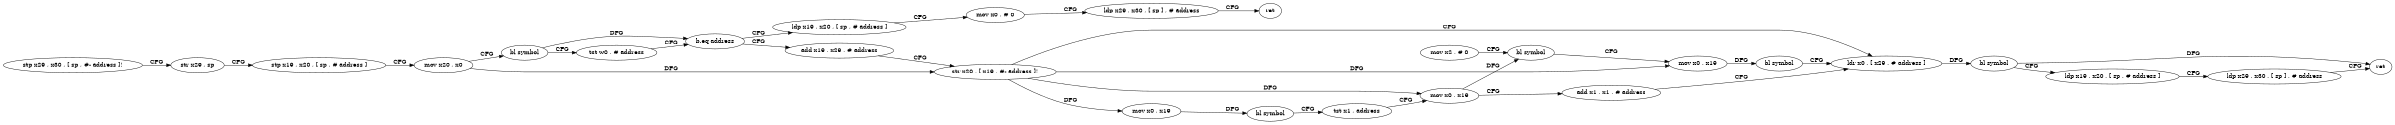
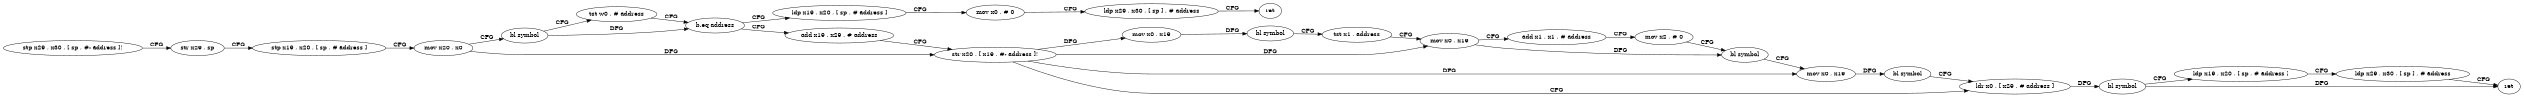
(1750, 80) -> (1618, 37)
